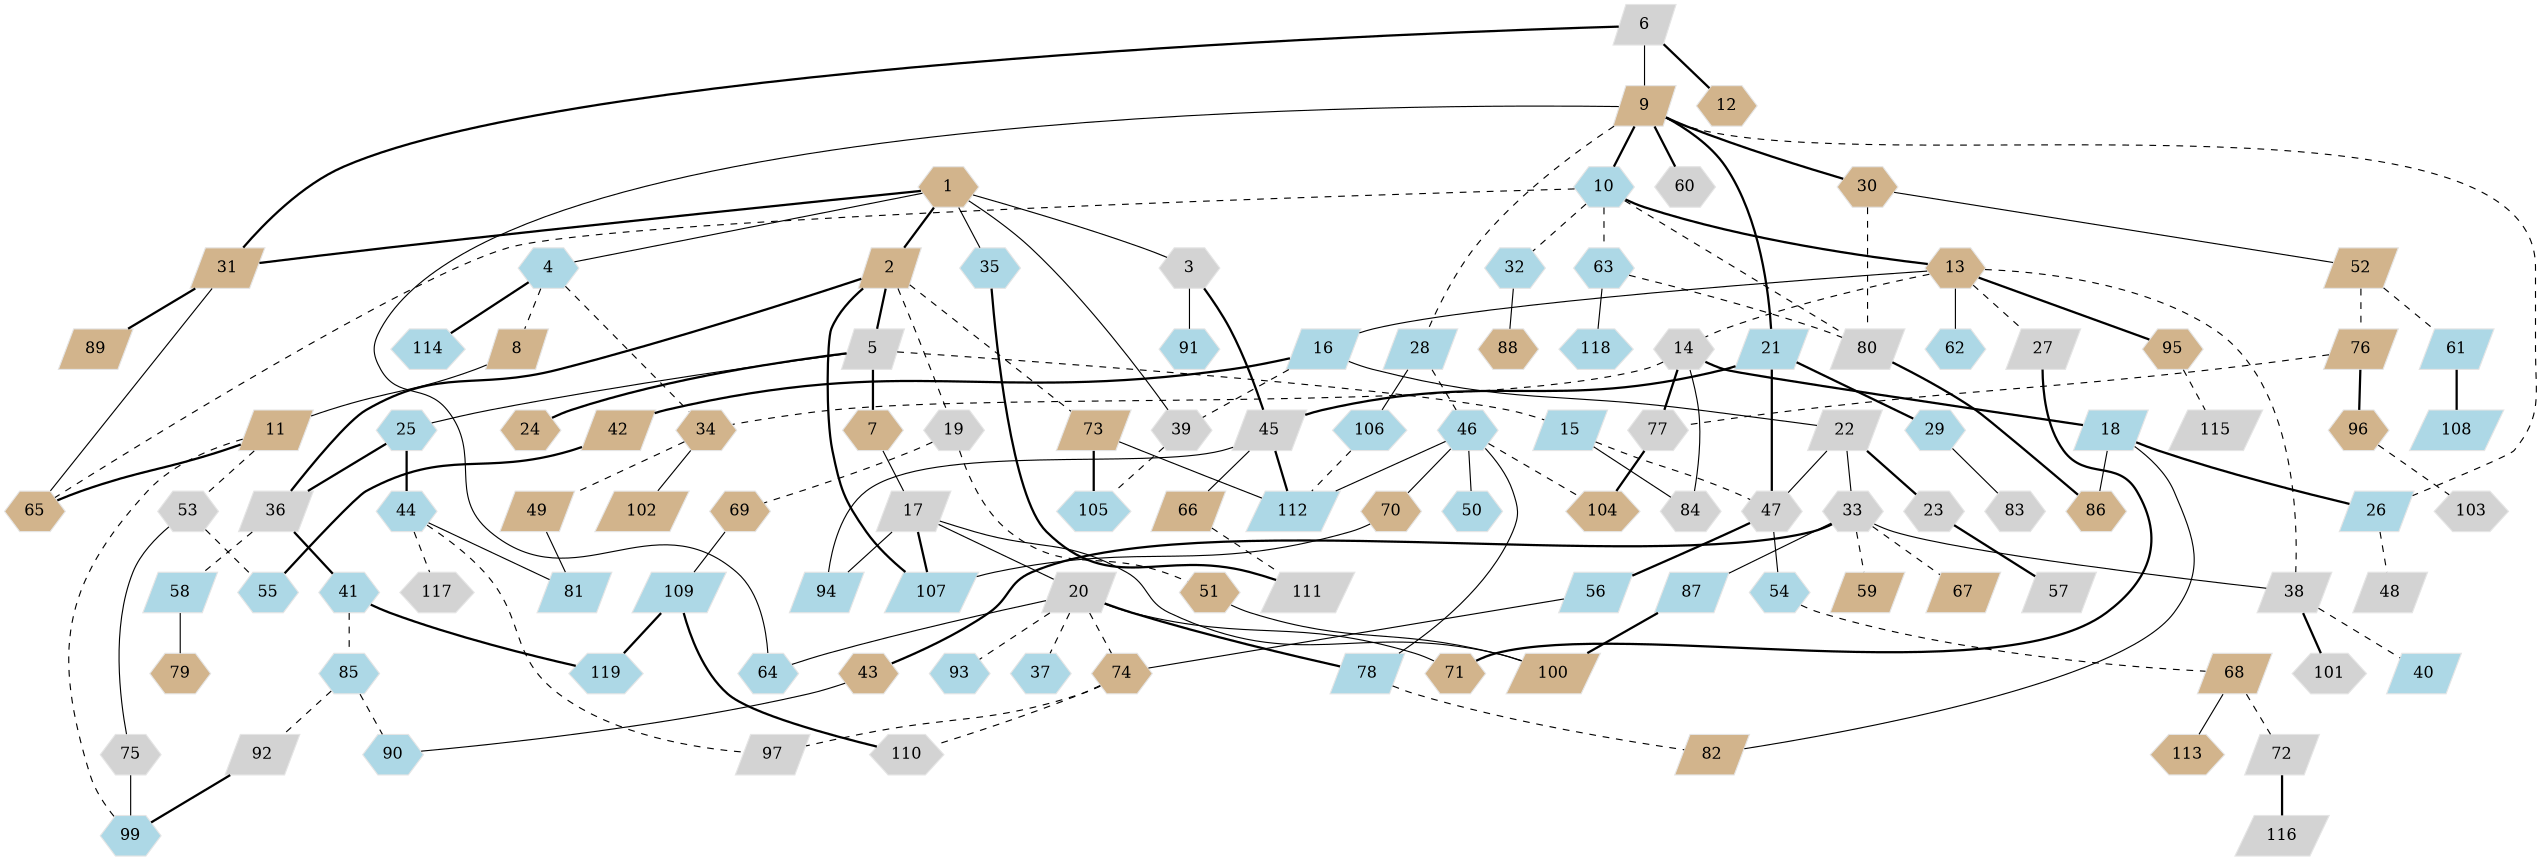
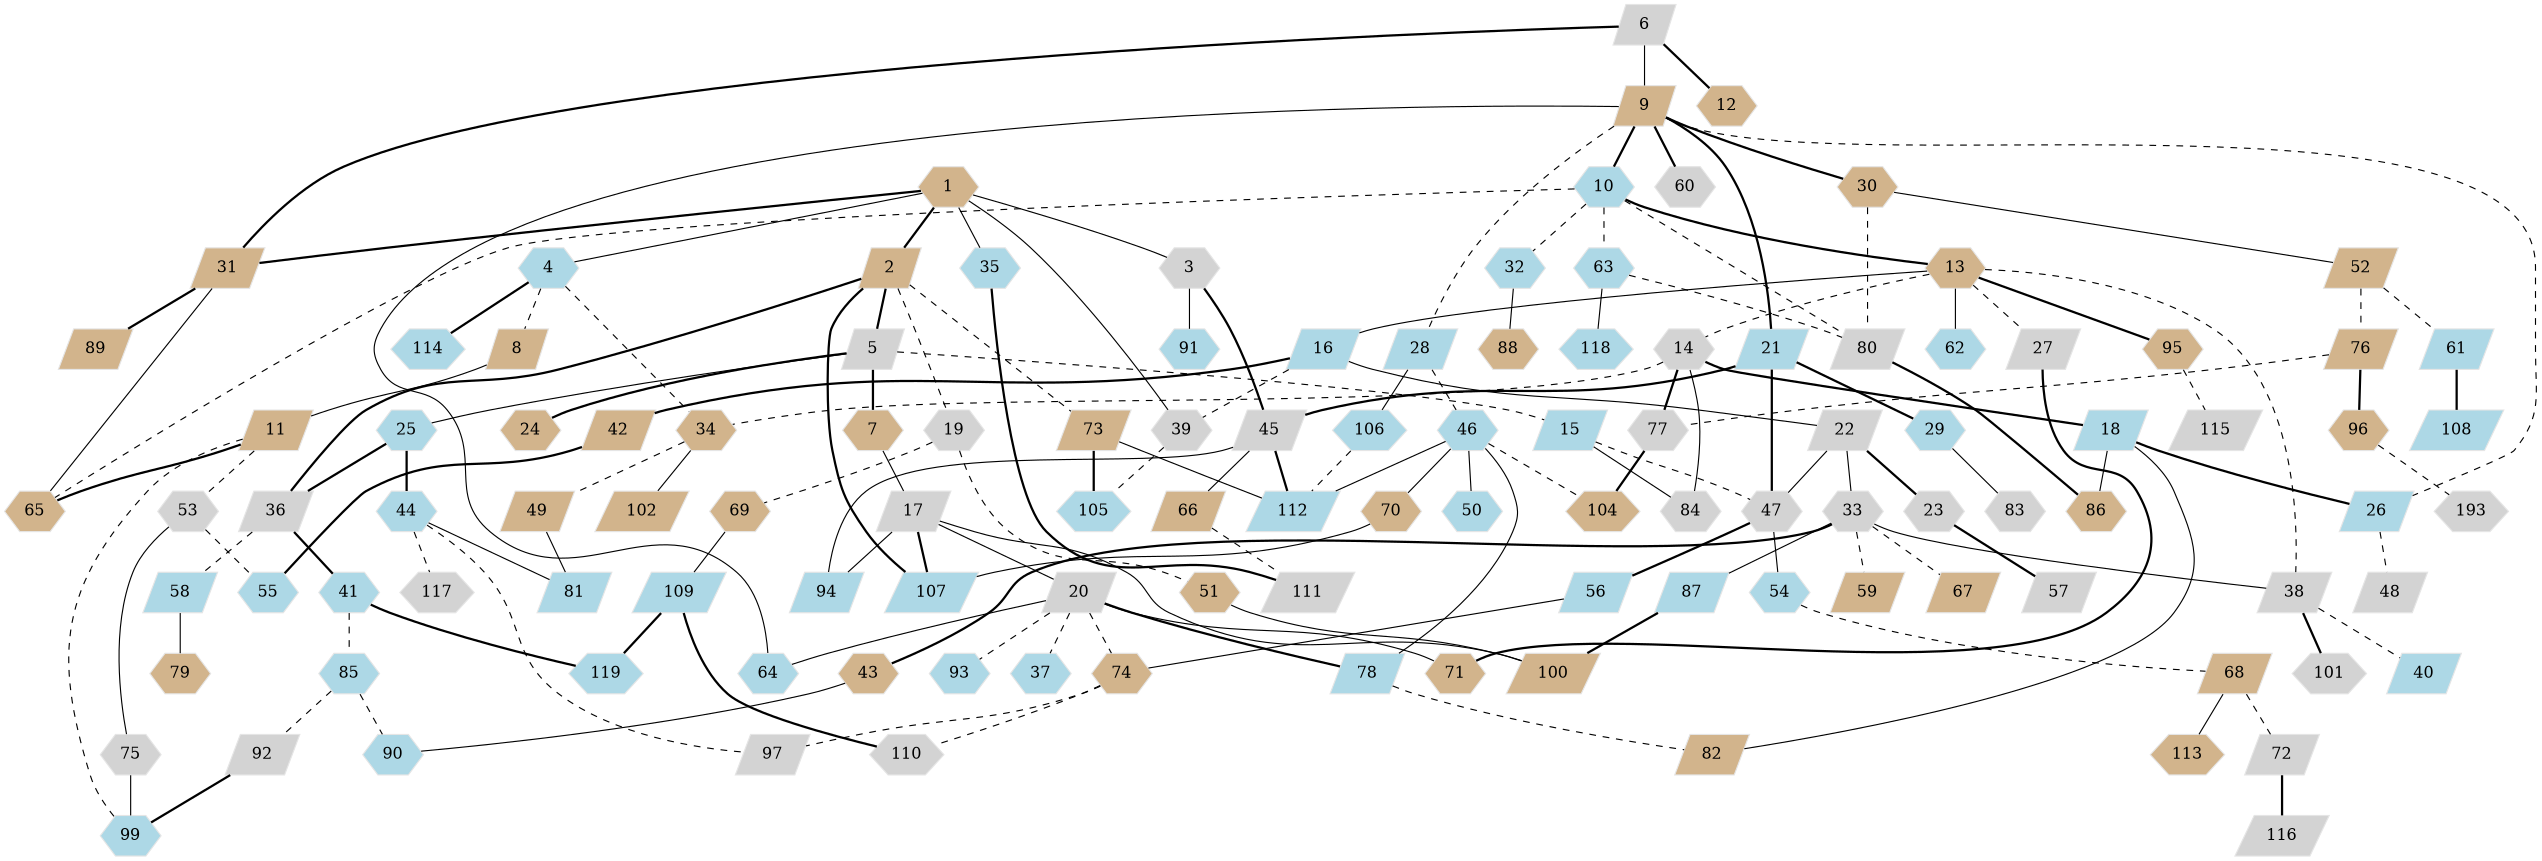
(2471, 511) -> (2471, 511)
